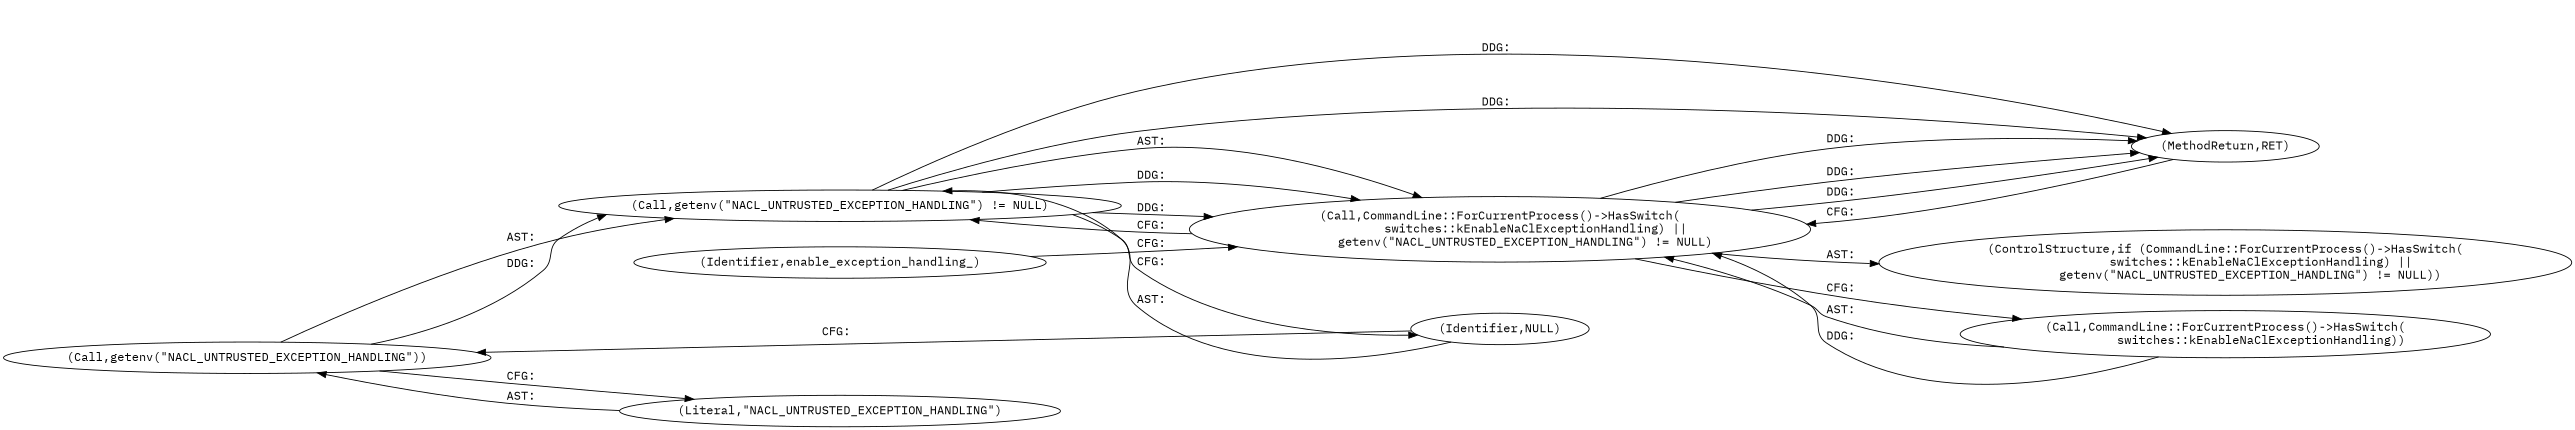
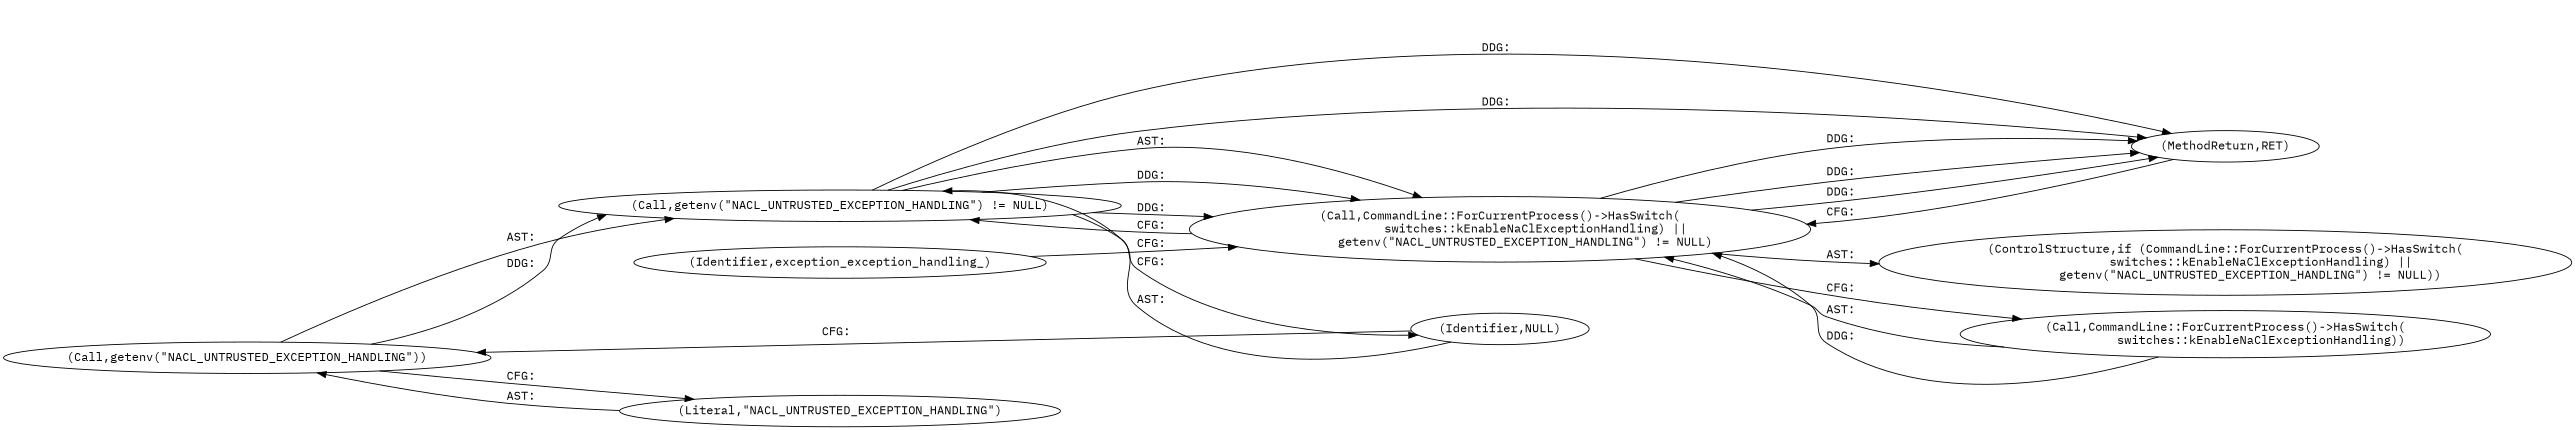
(840, 263) -> (840, 263)
